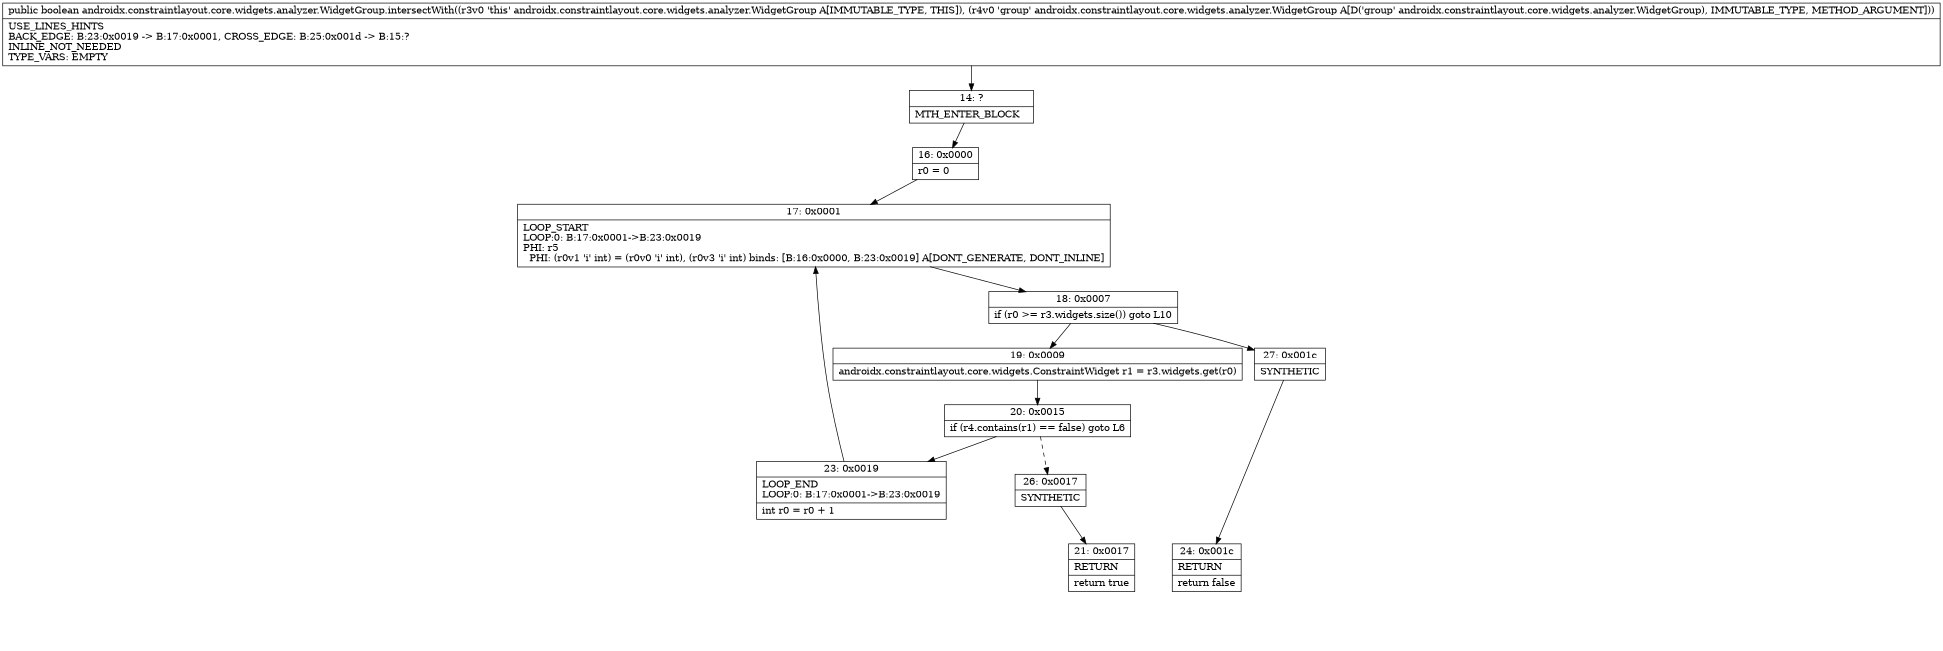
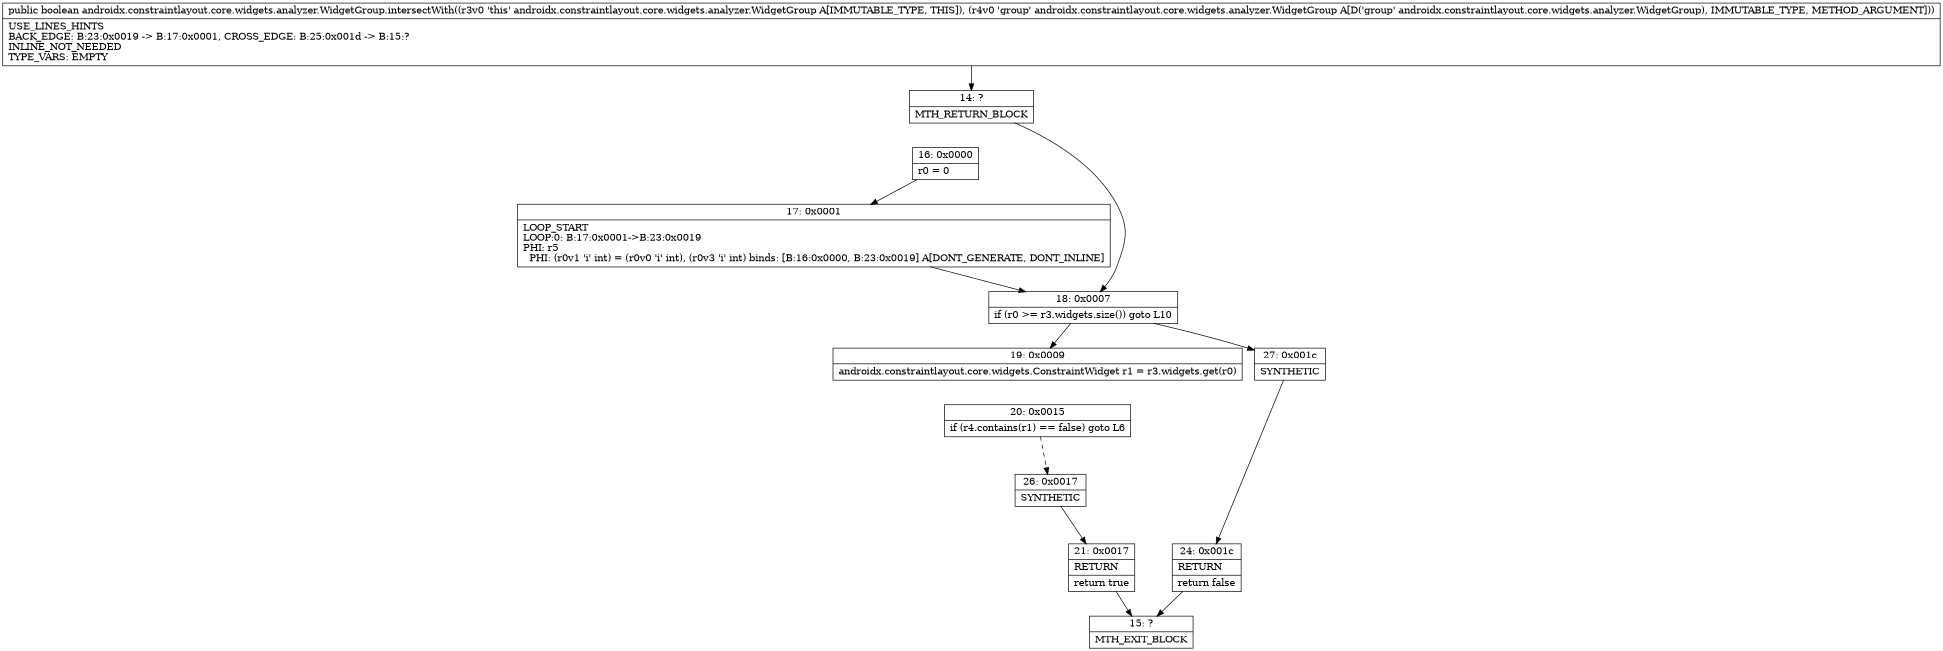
(967, 115) -> (971, 115)
(960, 132) -> (1104, 186)
(1038, 389) -> none
(851, 490) -> none
none -> (1141, 632)
